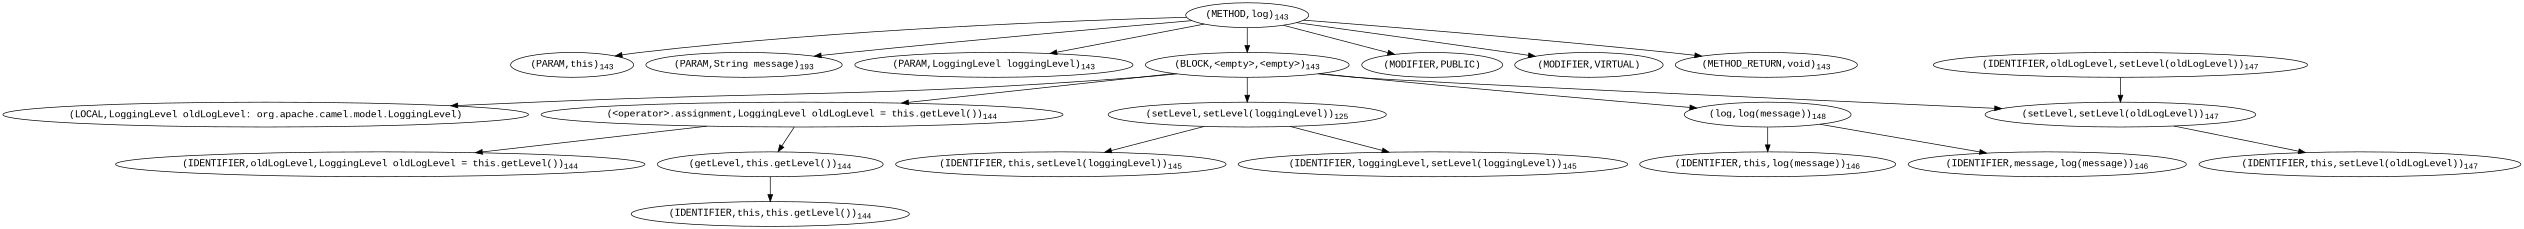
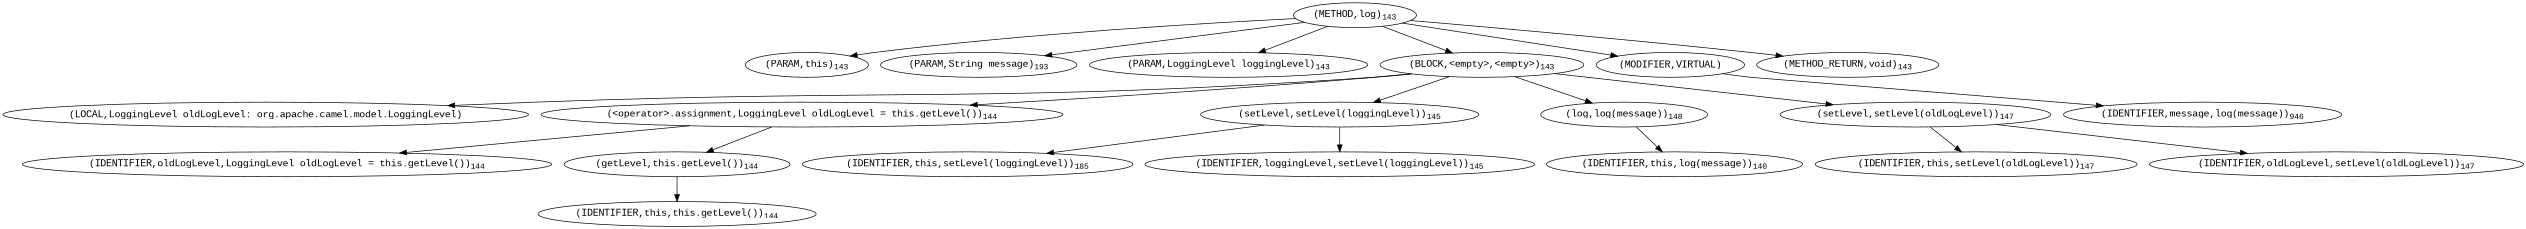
(1432, 65) -> none
(2120, 86) -> (2118, 139)
(1341, 114) -> (1434, 114)
(1900, 138) -> (1909, 90)
(1175, 163) -> (1082, 163)
(1853, 163) -> (1760, 163)
(2141, 163) -> (2297, 114)
